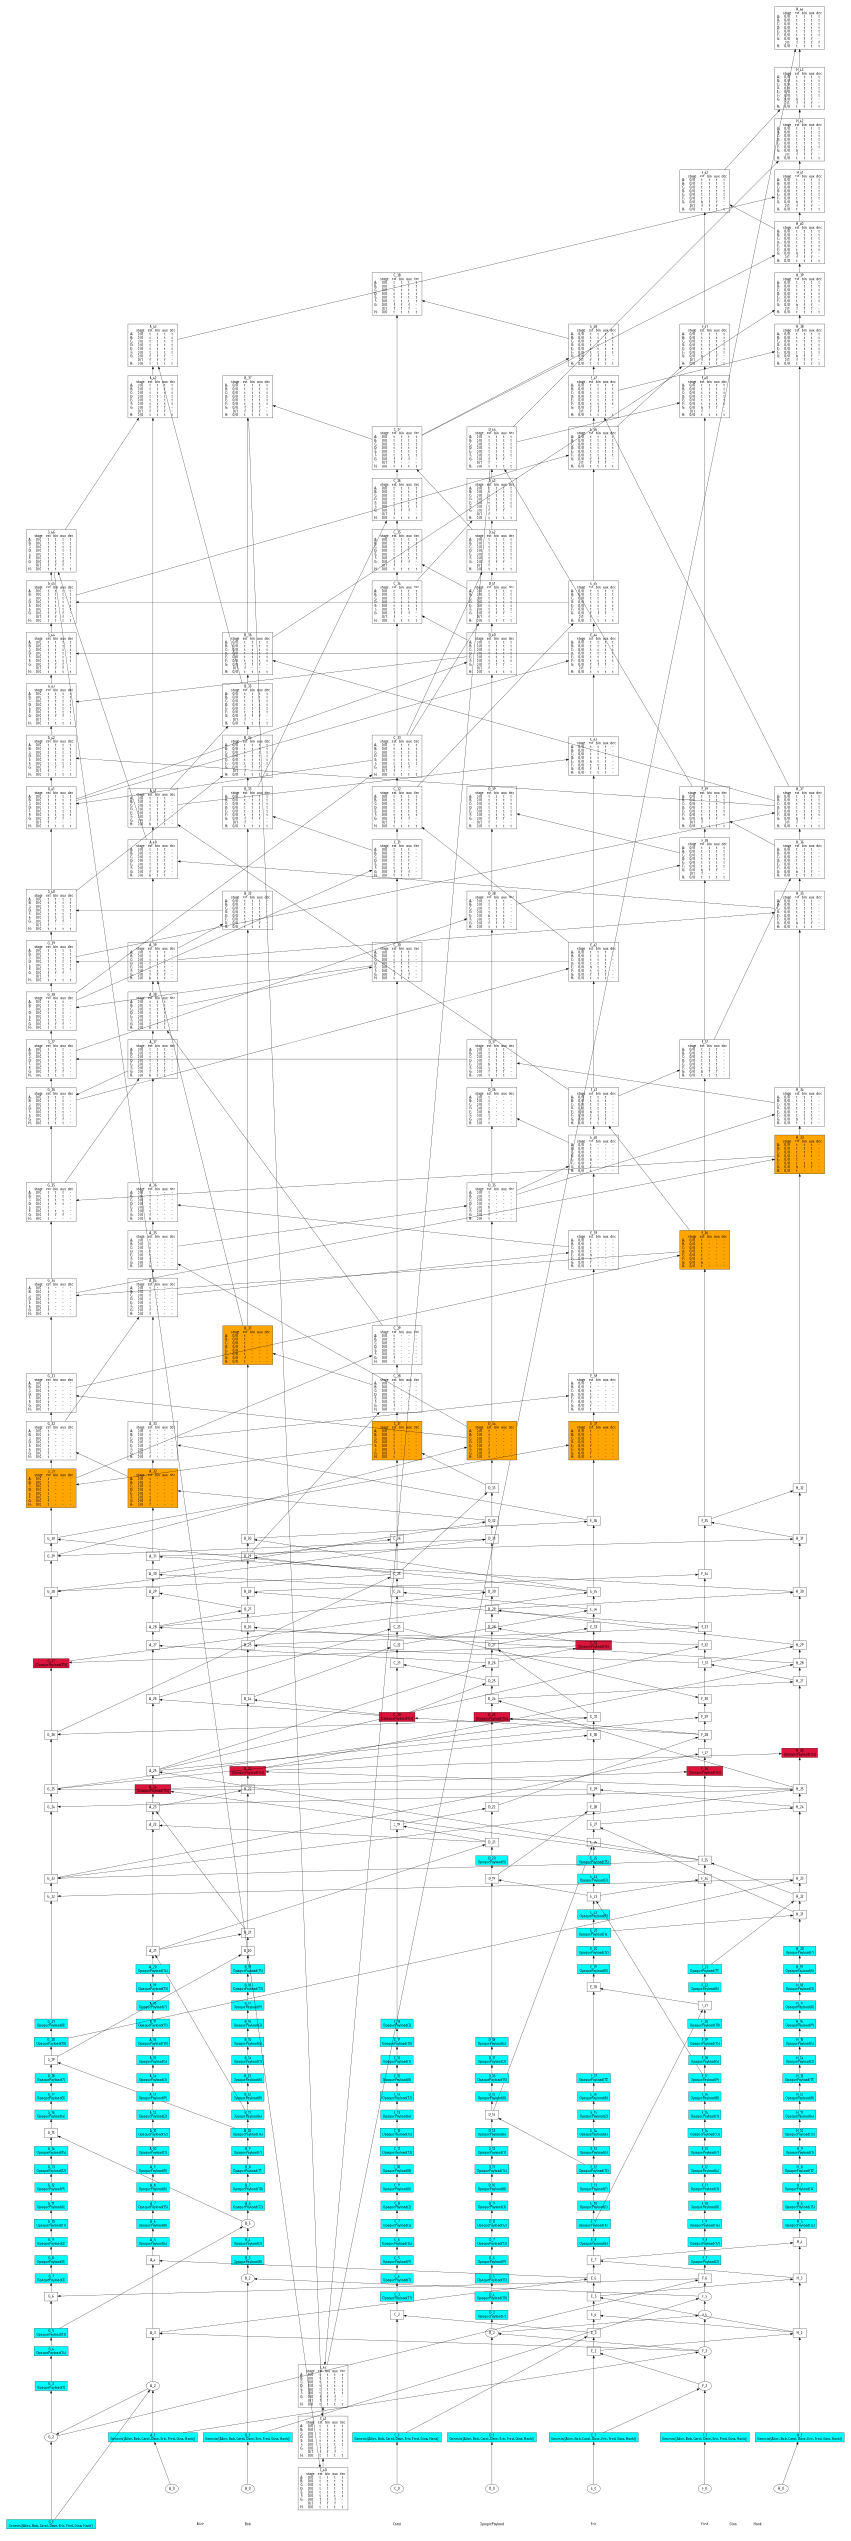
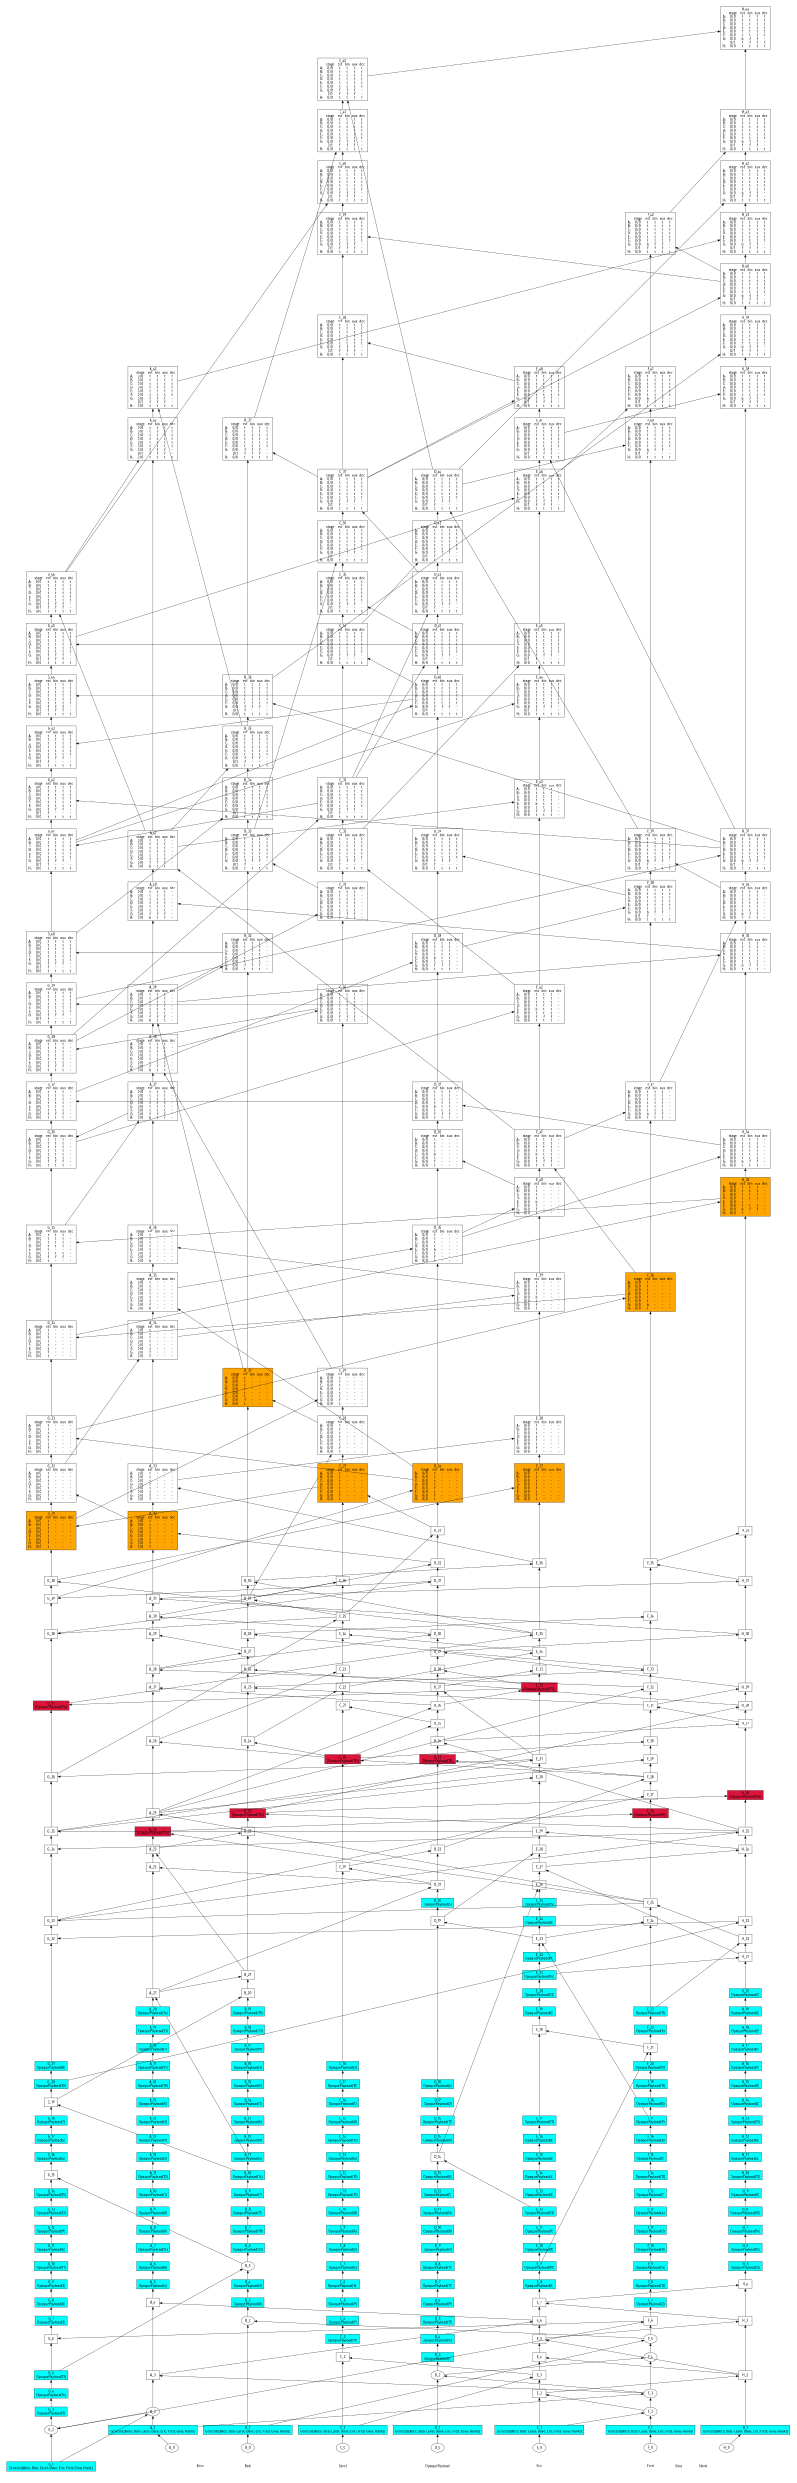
none -> (343, 233)
(103, 707) -> (103, 724)
(550, 1663) -> (501, 1750)
